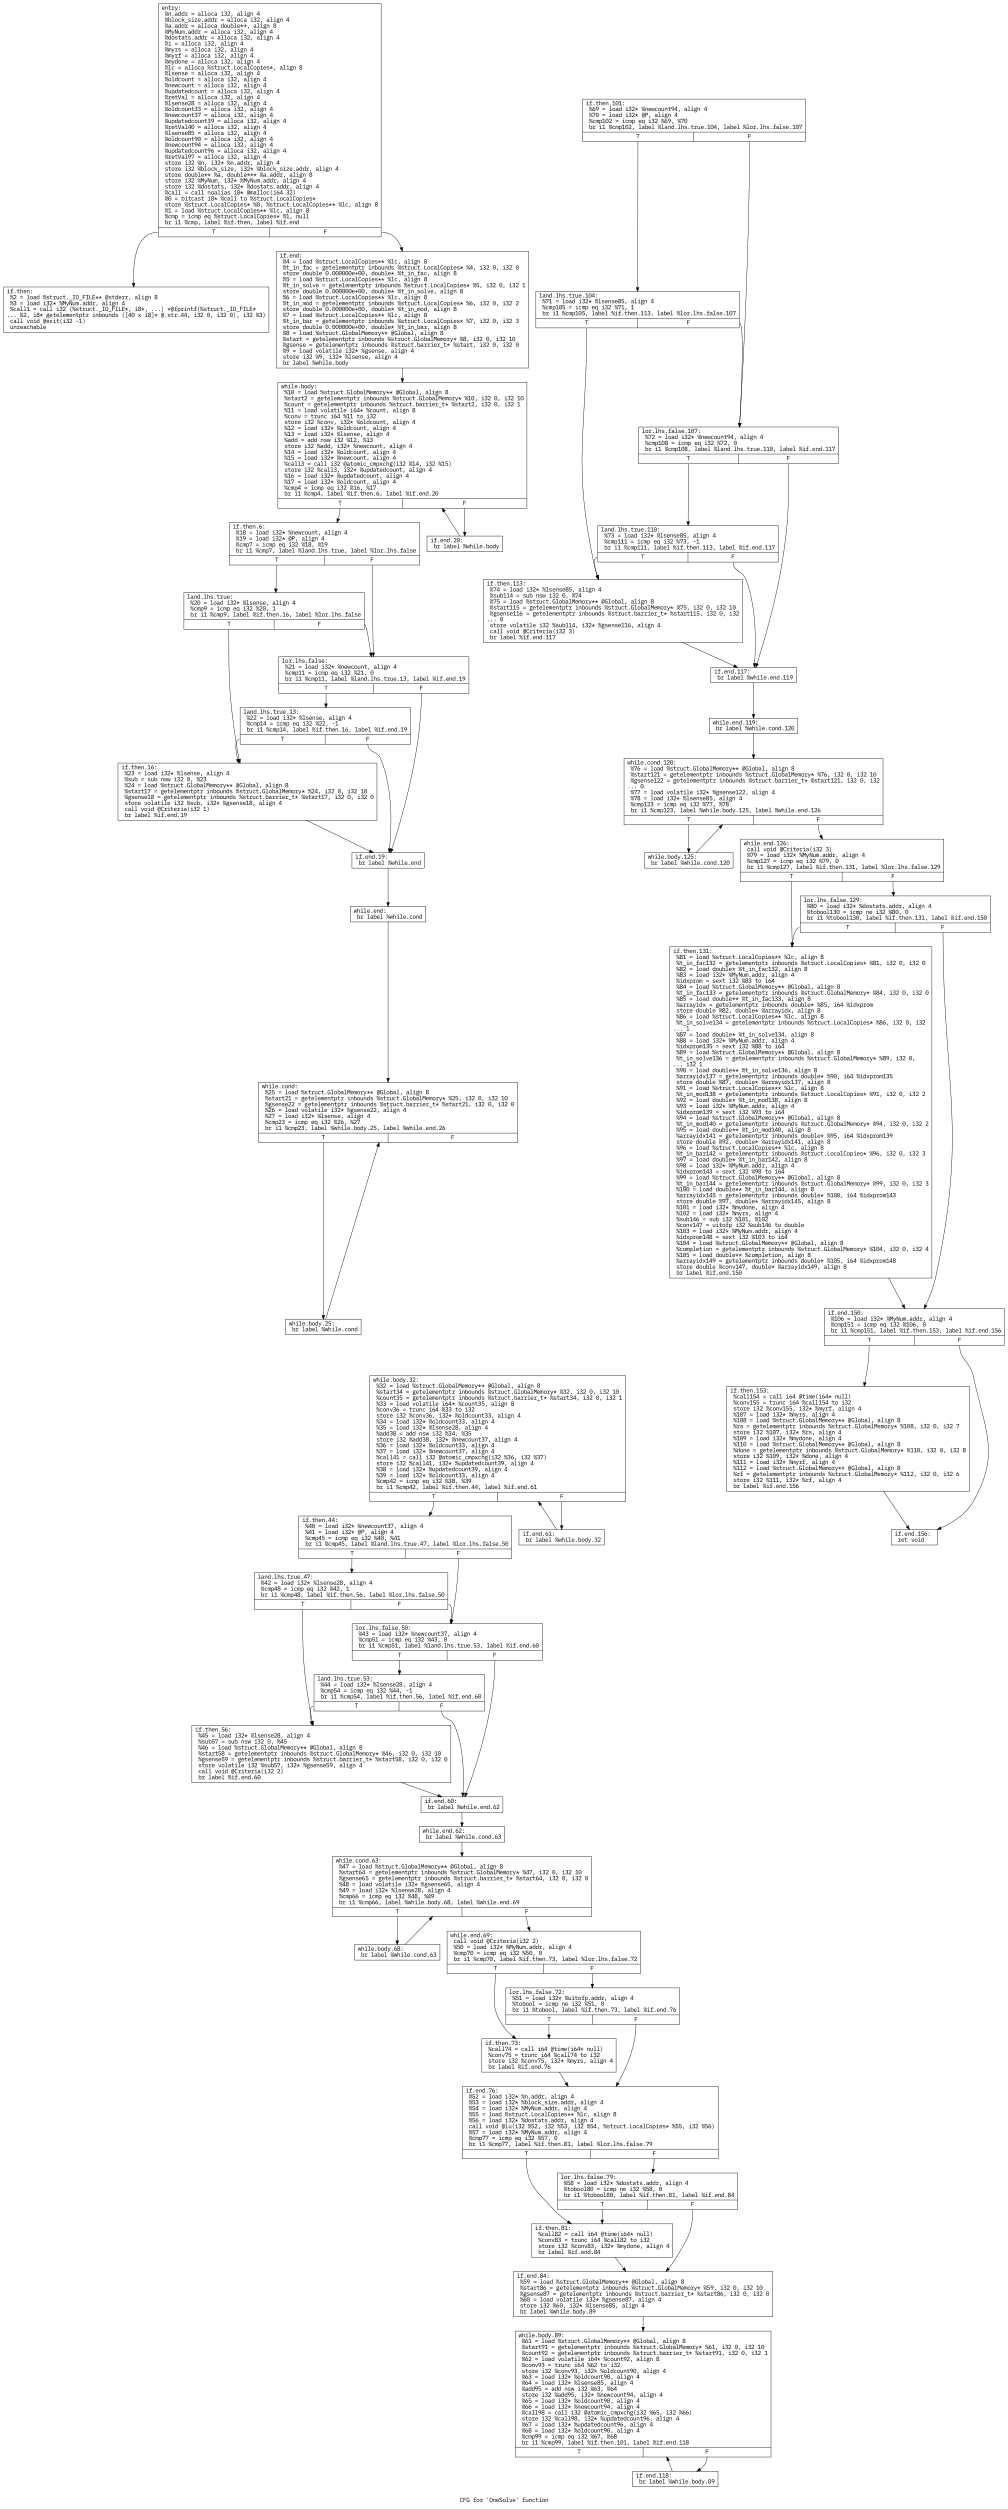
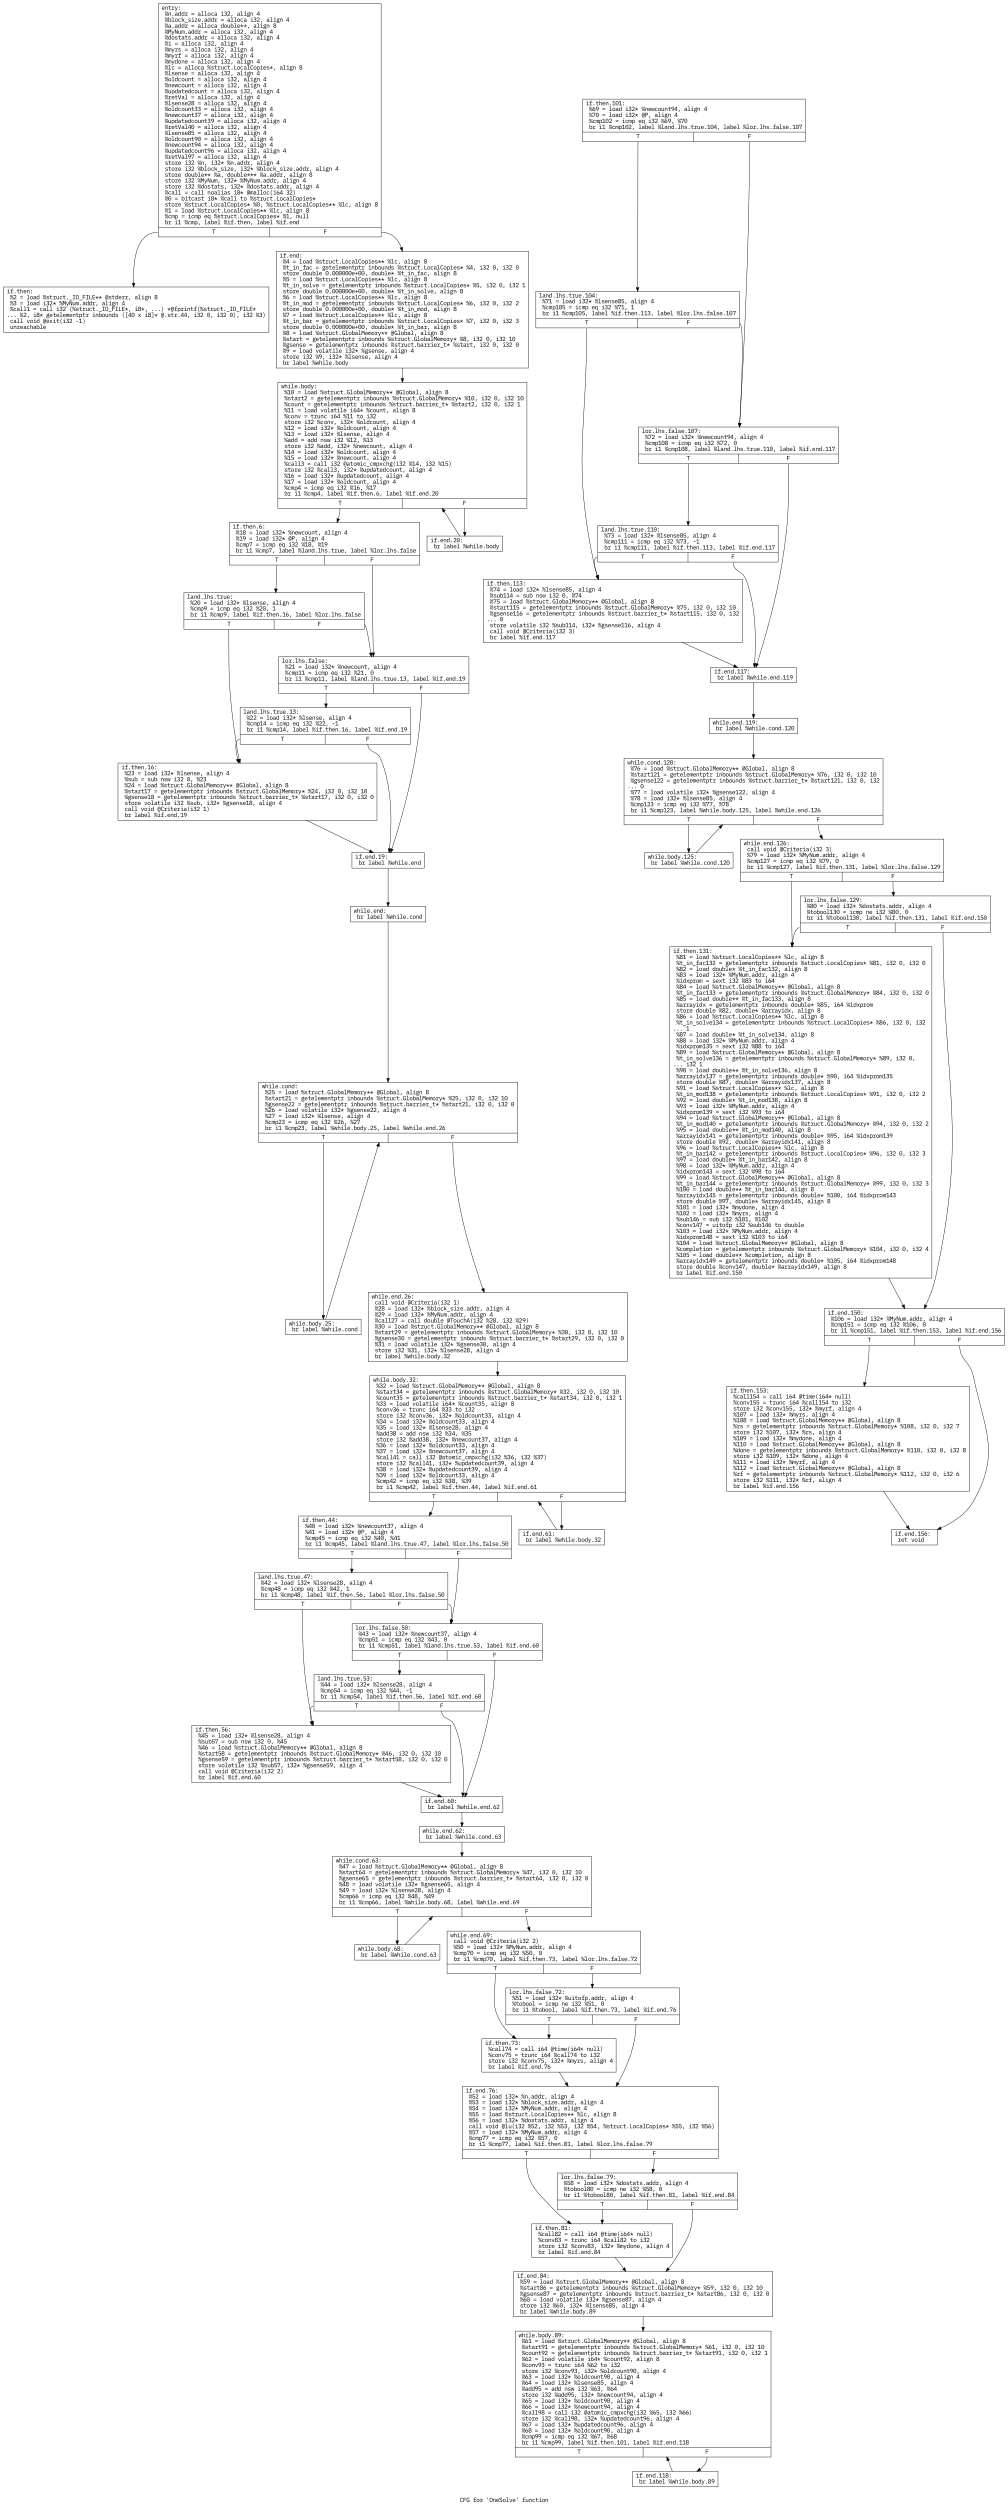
none -> (498, 1327)
